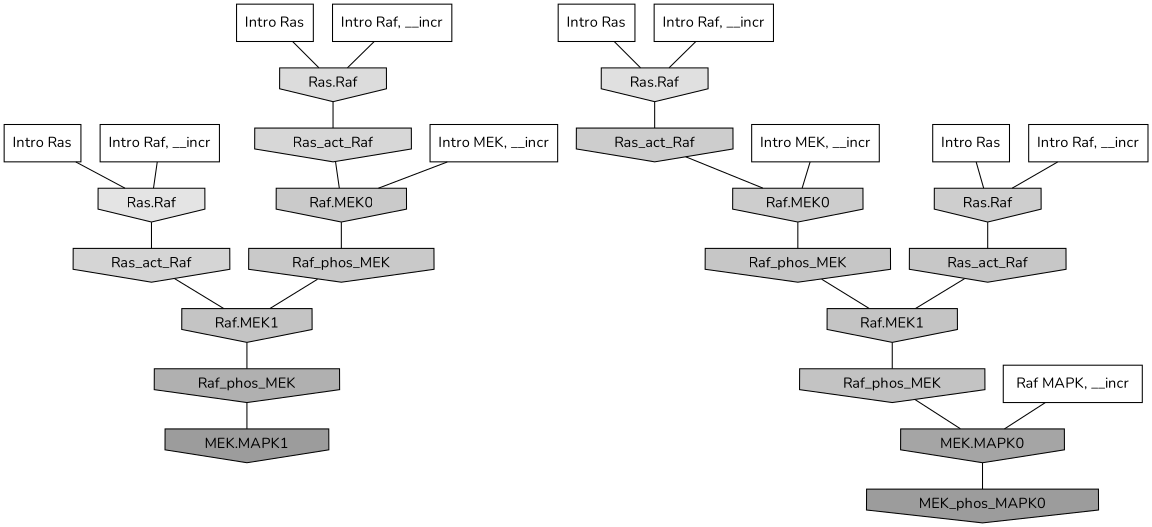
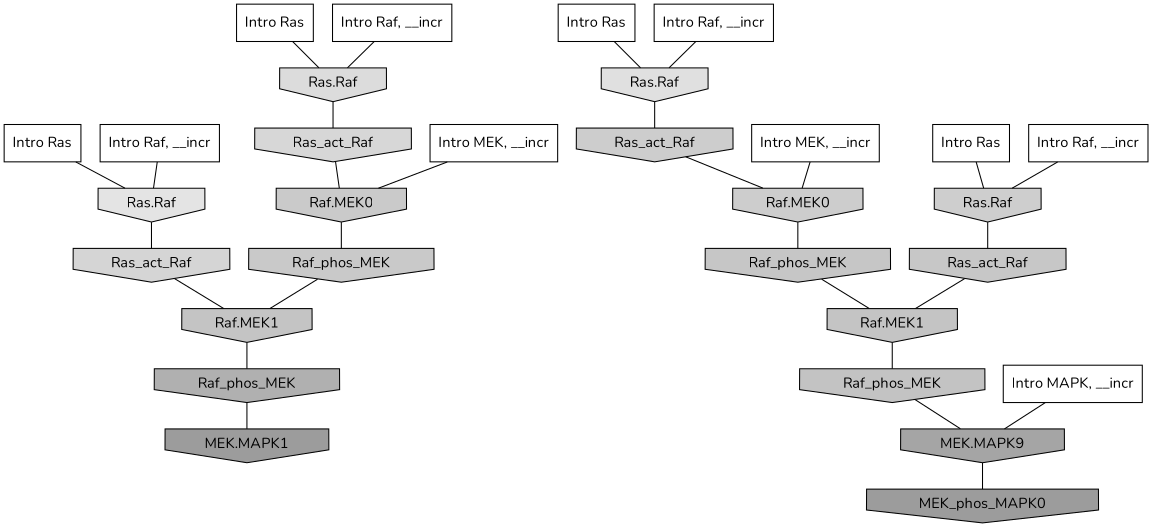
(1073, 384) -> (1073, 384)
(983, 444) -> (983, 444)
